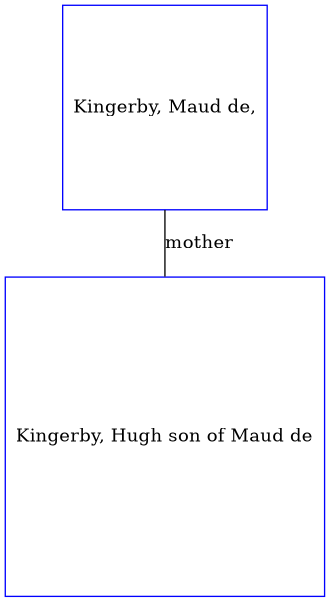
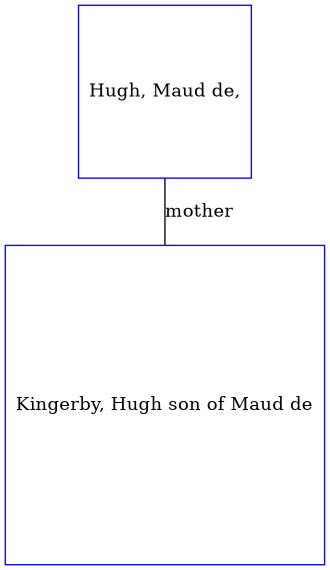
(165, 108) -> (165, 92)
